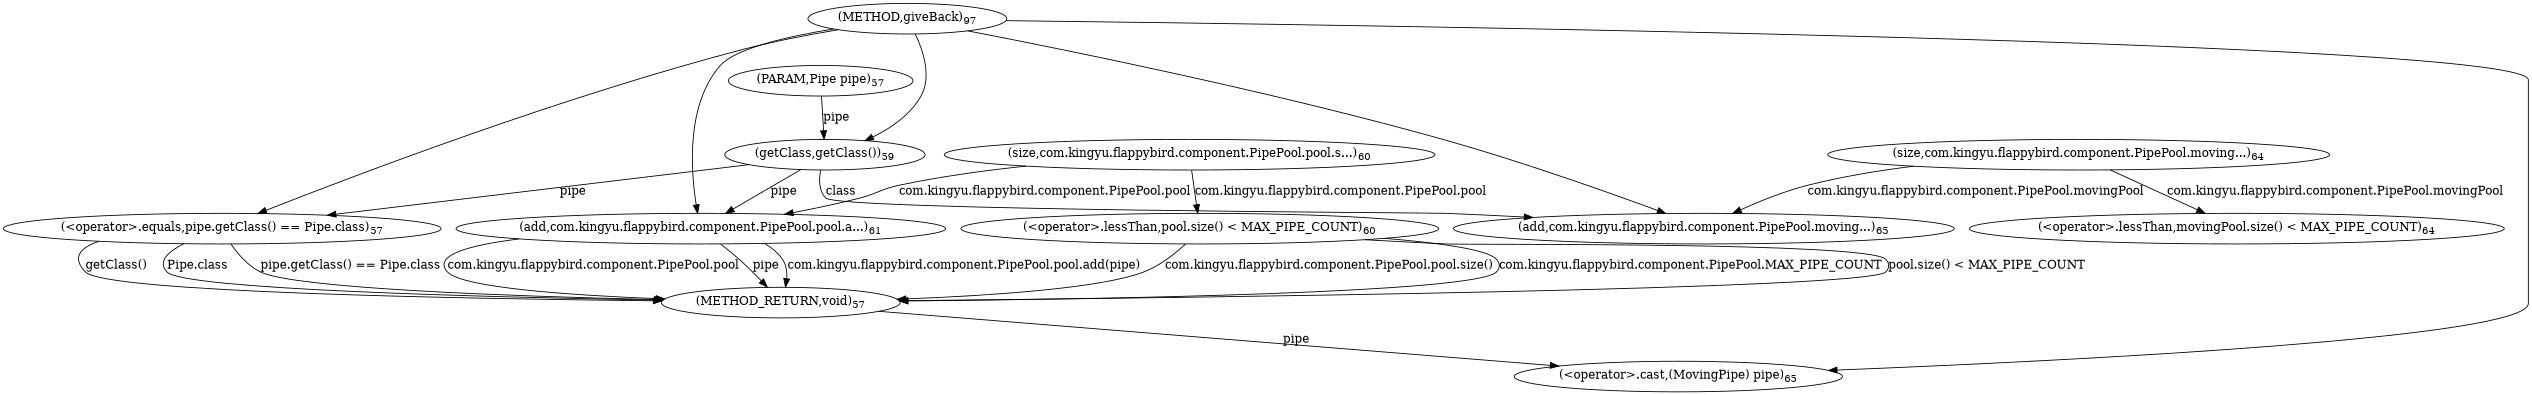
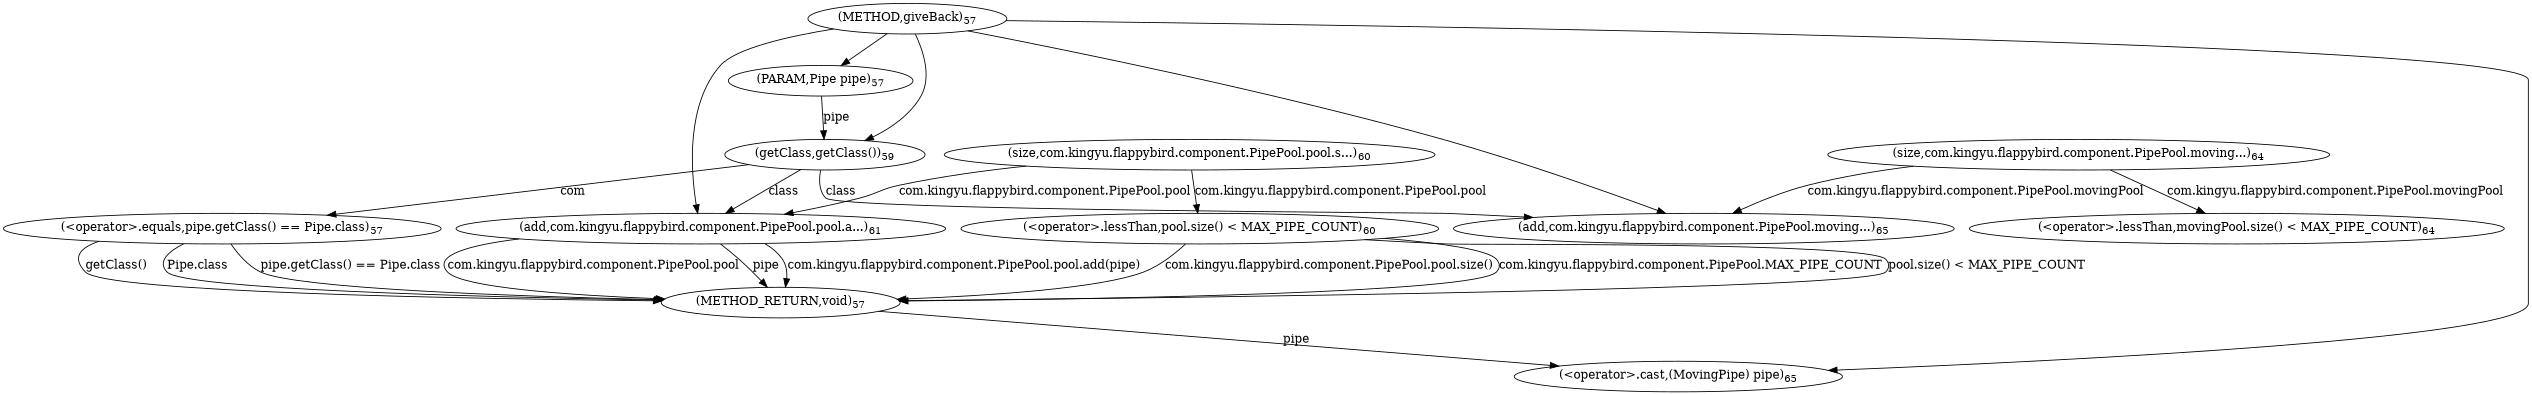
(970, 17) -> (970, 17)
(548, 108) -> (868, 47)
(573, 192) -> (573, 192)
(784, 192) -> (784, 192)
